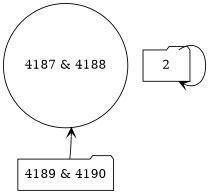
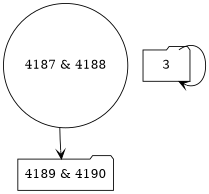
(166, 66) -> (166, 66)
(71, 148) -> (60, 139)
